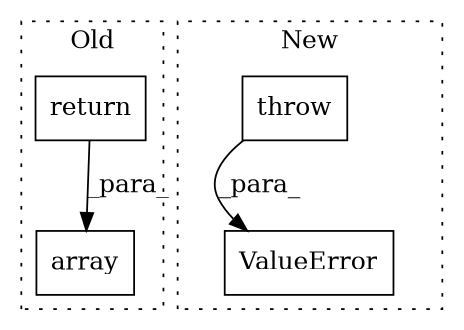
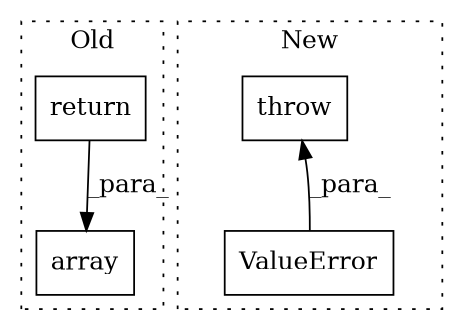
(216, 177) -> (309, 194)
